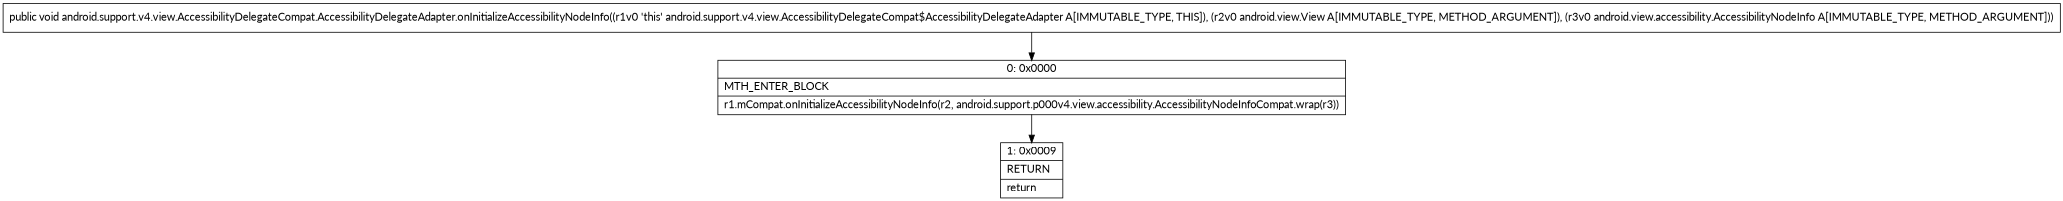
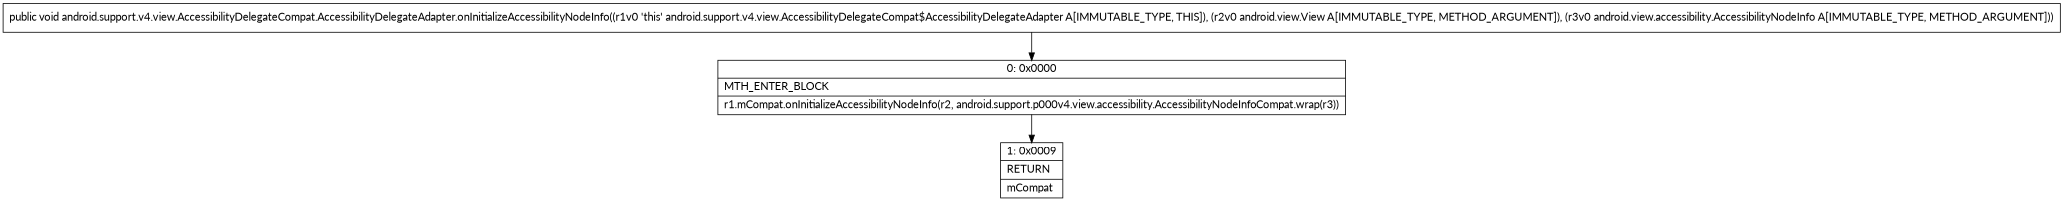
(1022, 188) -> (1030, 188)
